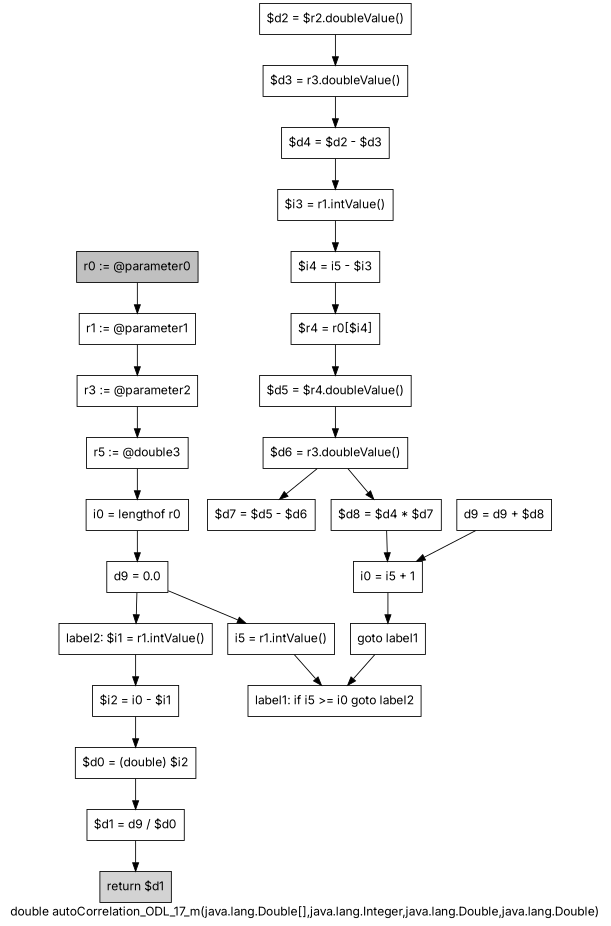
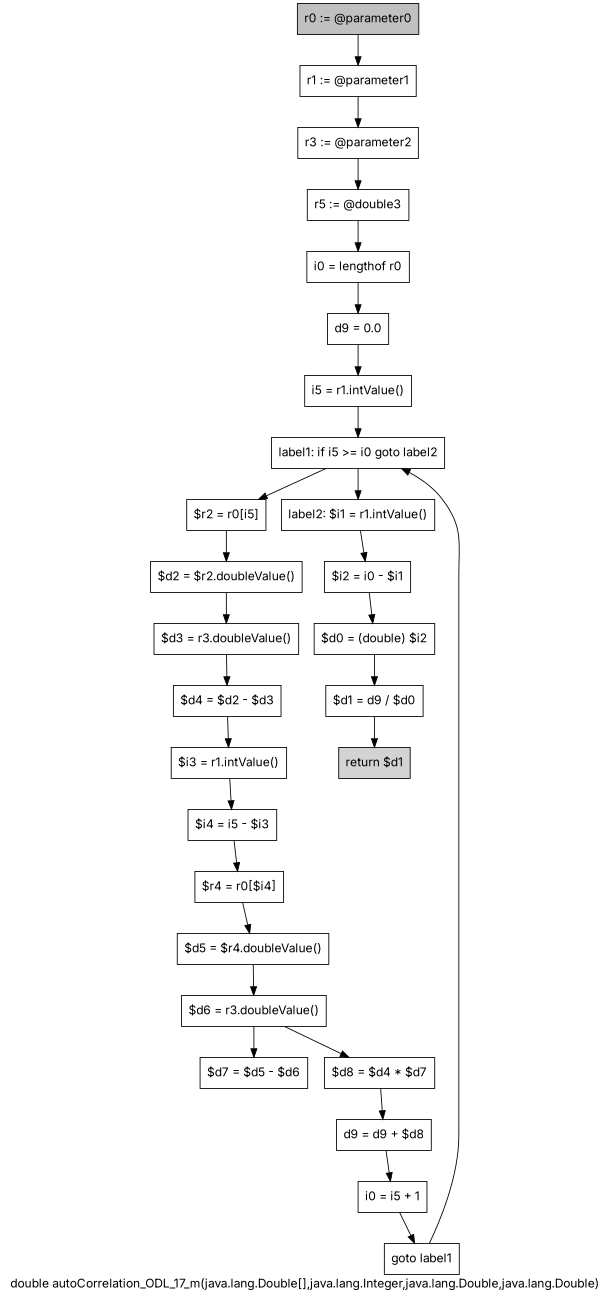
none -> (226, 515)
(387, 542) -> (381, 1100)
(137, 604) -> (358, 480)
